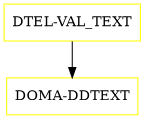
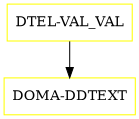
(72, 23) -> (70, 23)
